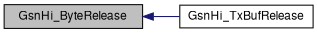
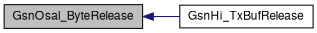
(73, 17) -> (73, 17)
